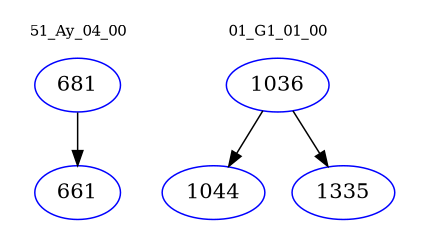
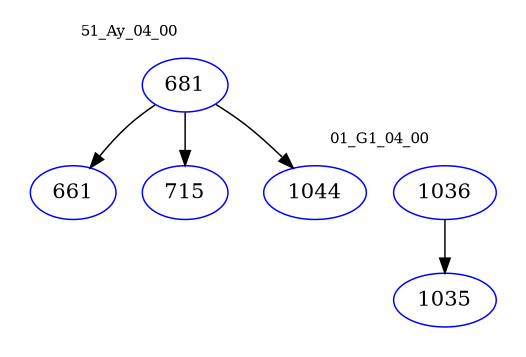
(278, 32) -> (380, 140)
(250, 132) -> (262, 138)
none -> (185, 193)
(343, 193) -> (445, 300)
